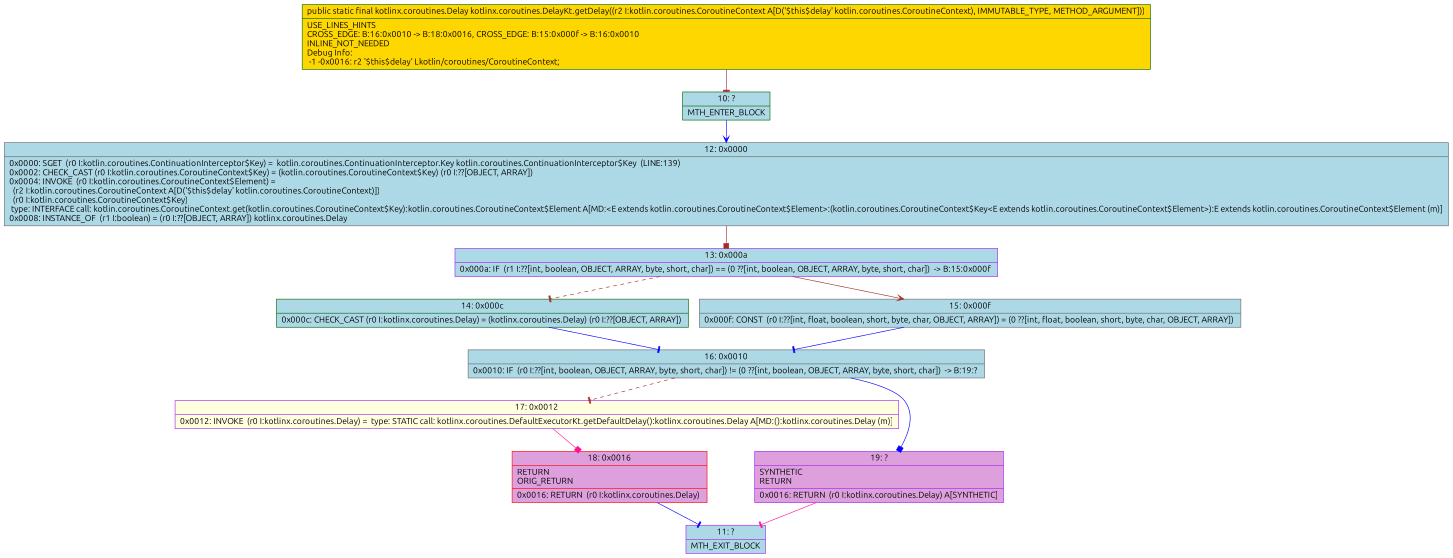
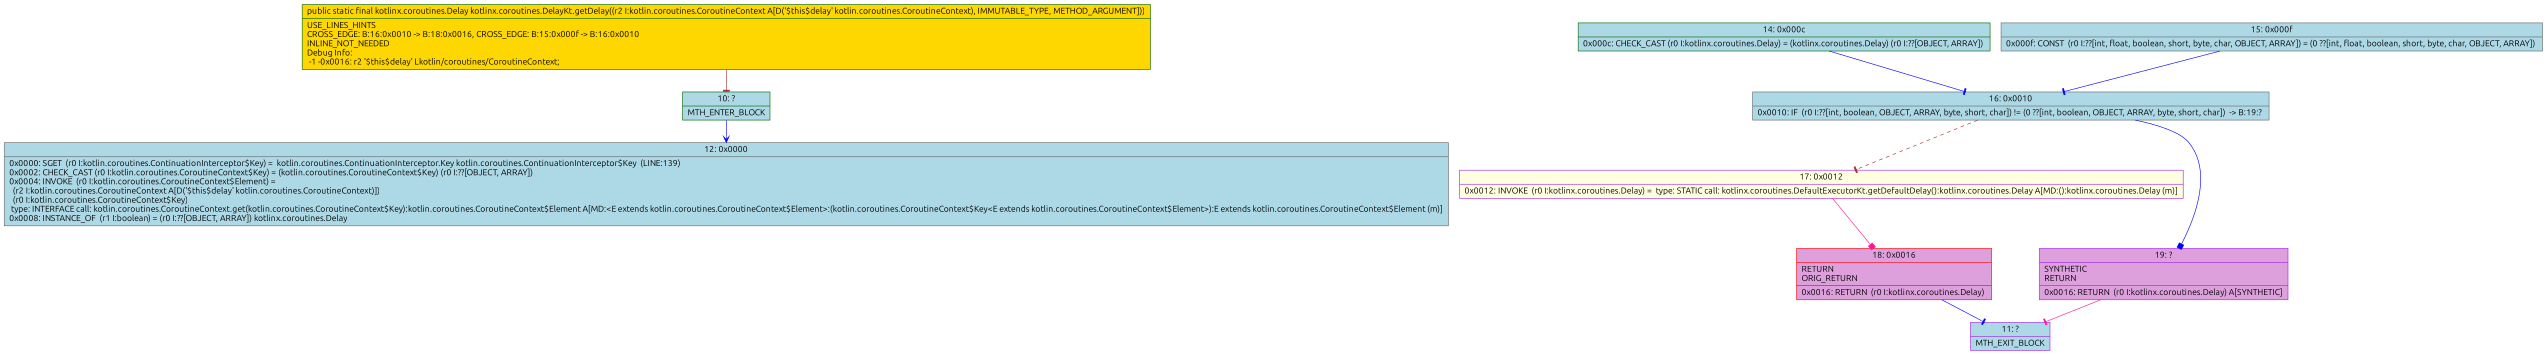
(726, 262) -> none
